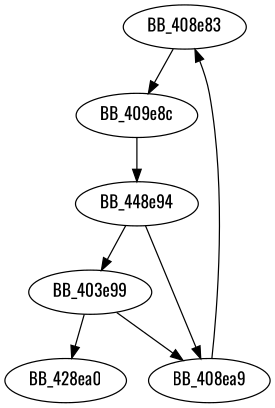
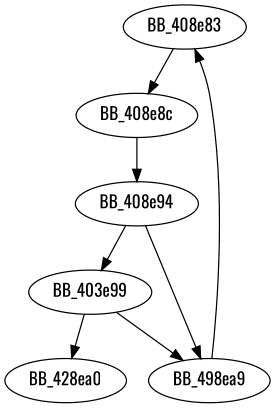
(137, 115) -> (137, 115)
(137, 204) -> (137, 204)
(209, 381) -> (209, 381)
